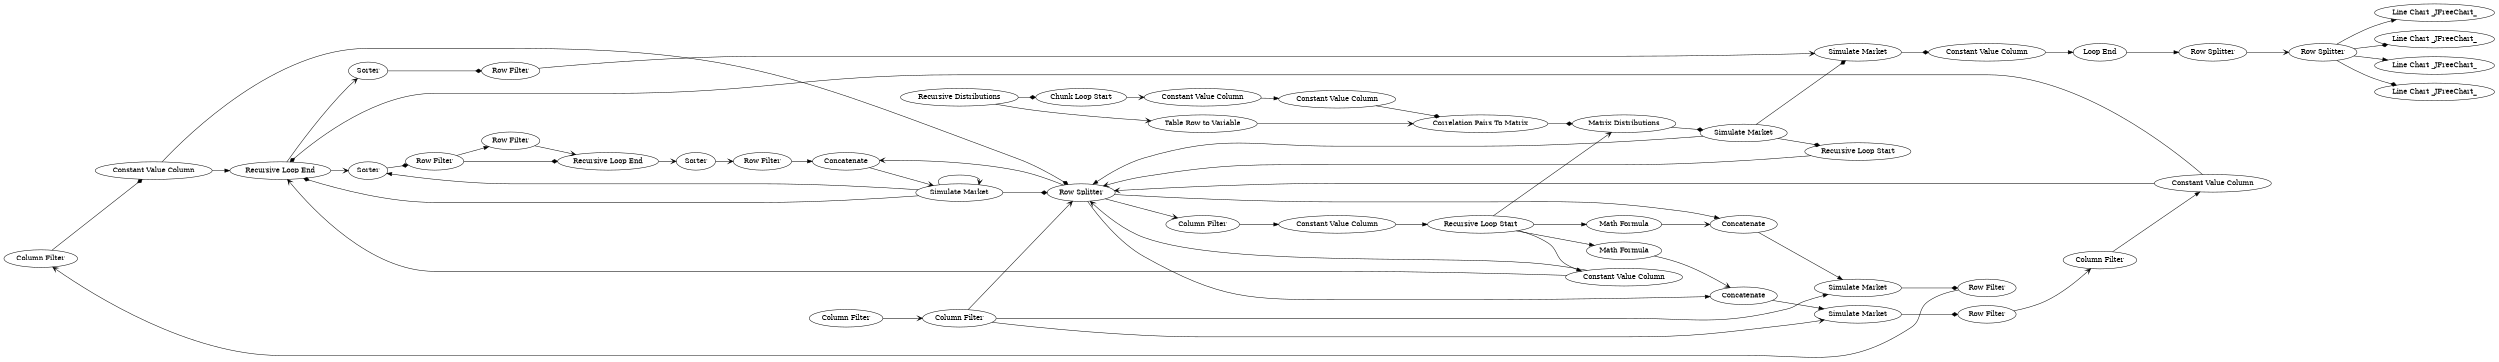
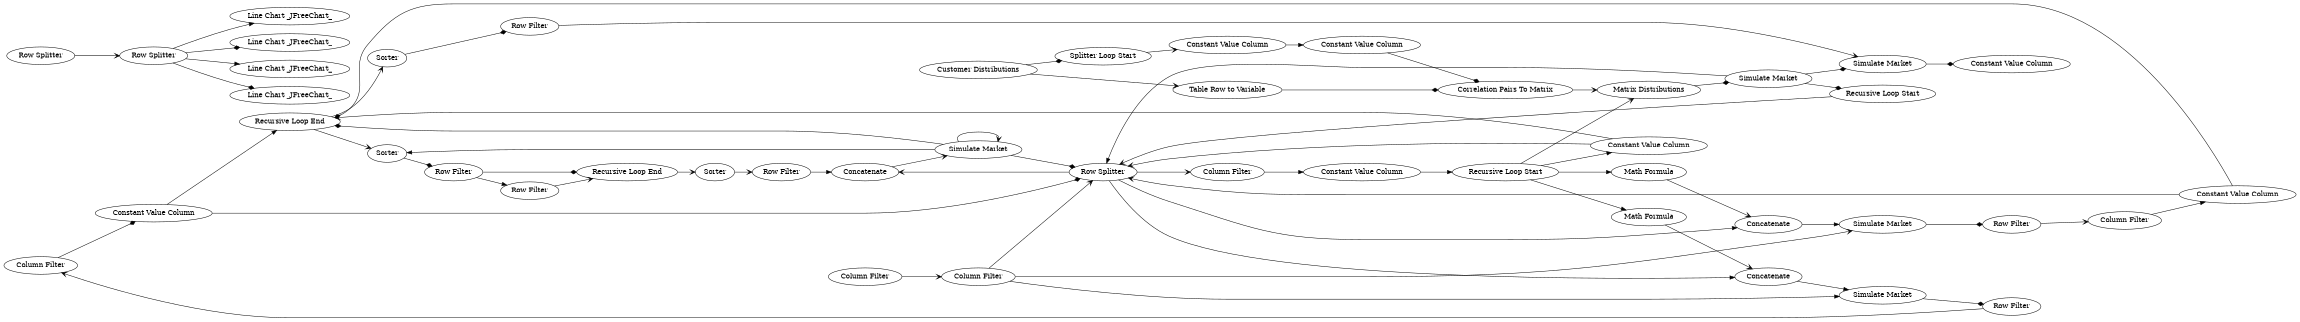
(2100, 52) -> none
(959, 97) -> (978, 70)
(1081, 97) -> (1103, 56)
(1333, 124) -> (1357, 90)
(1557, 124) -> (1582, 90)
